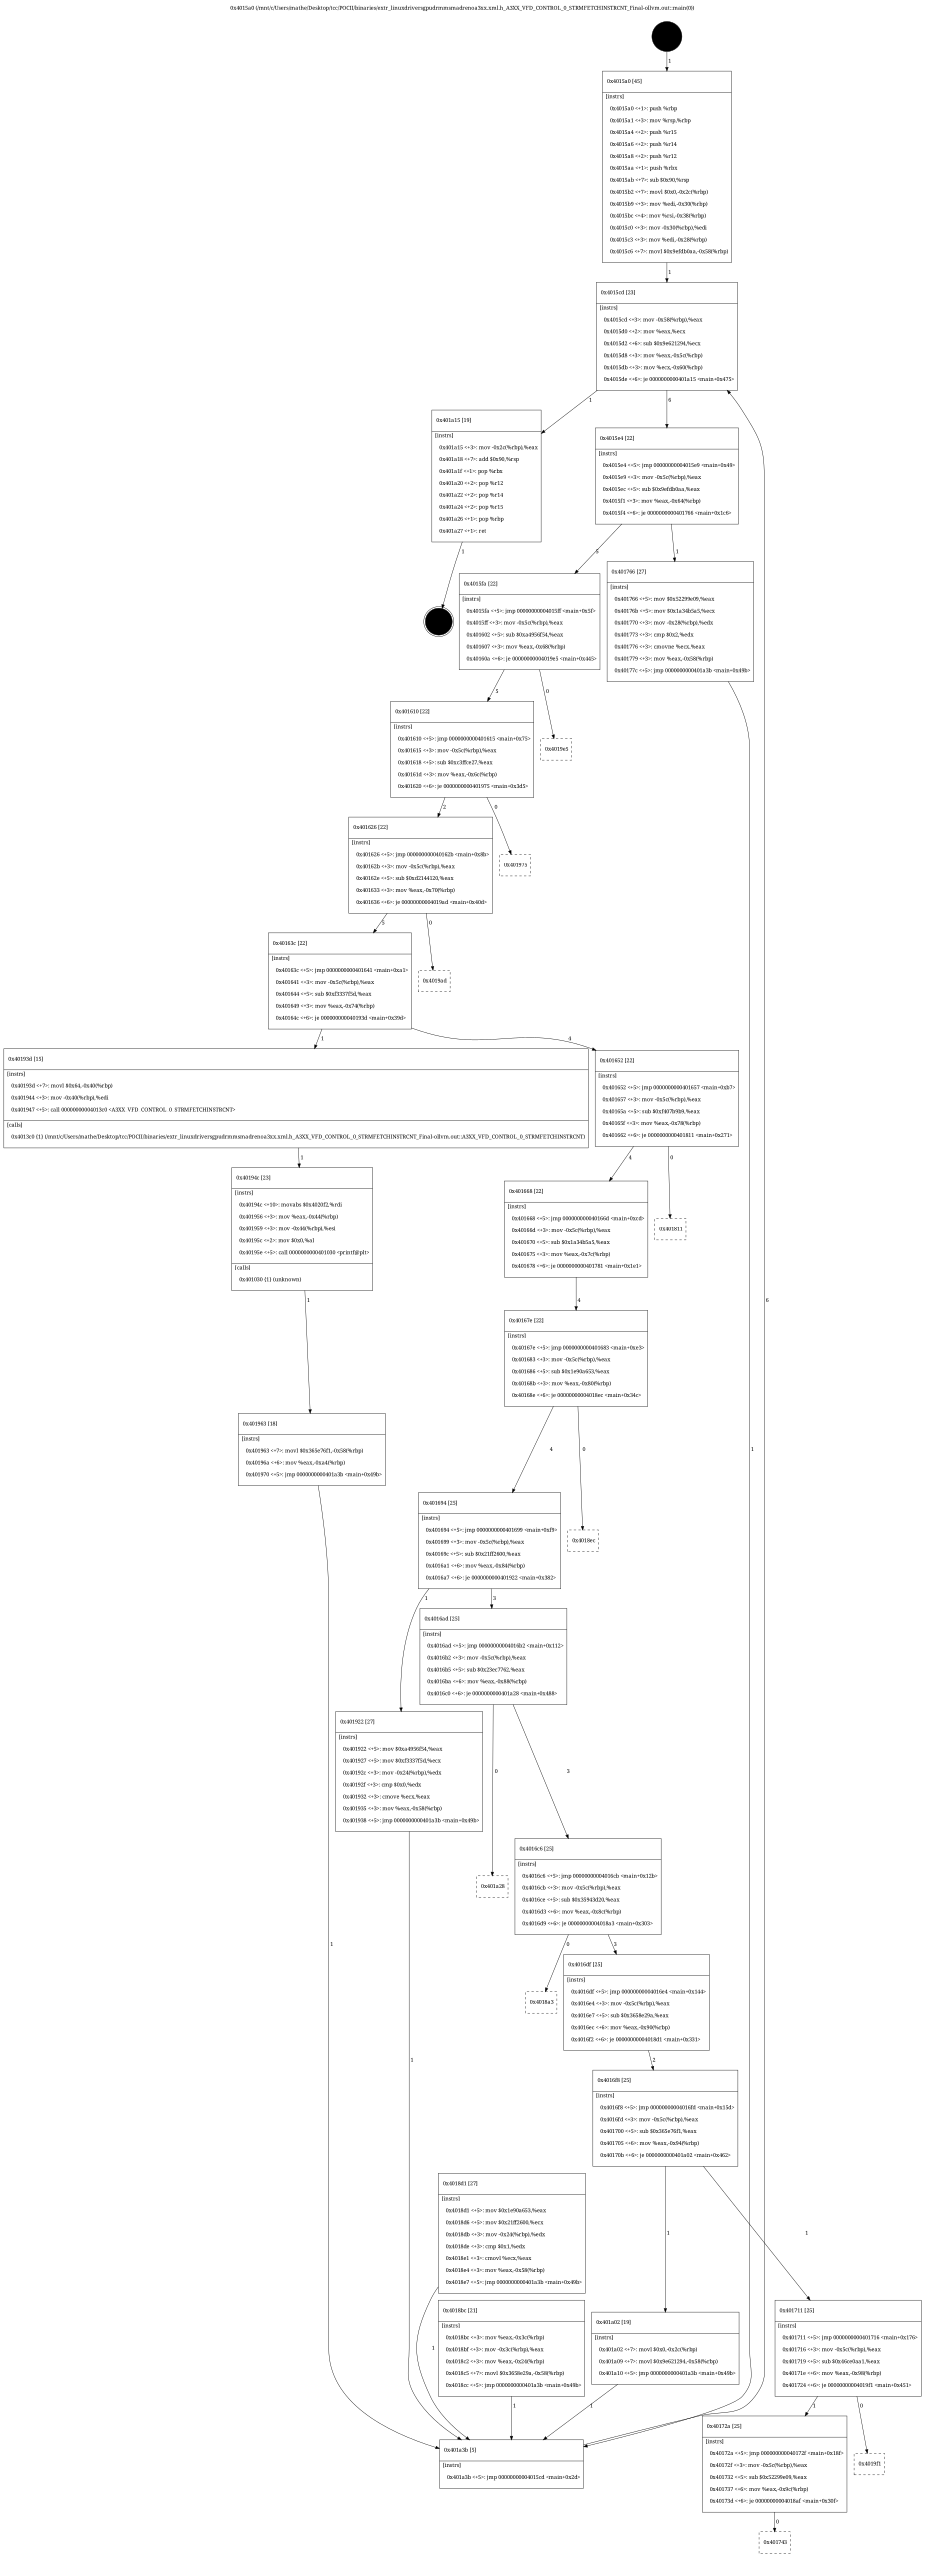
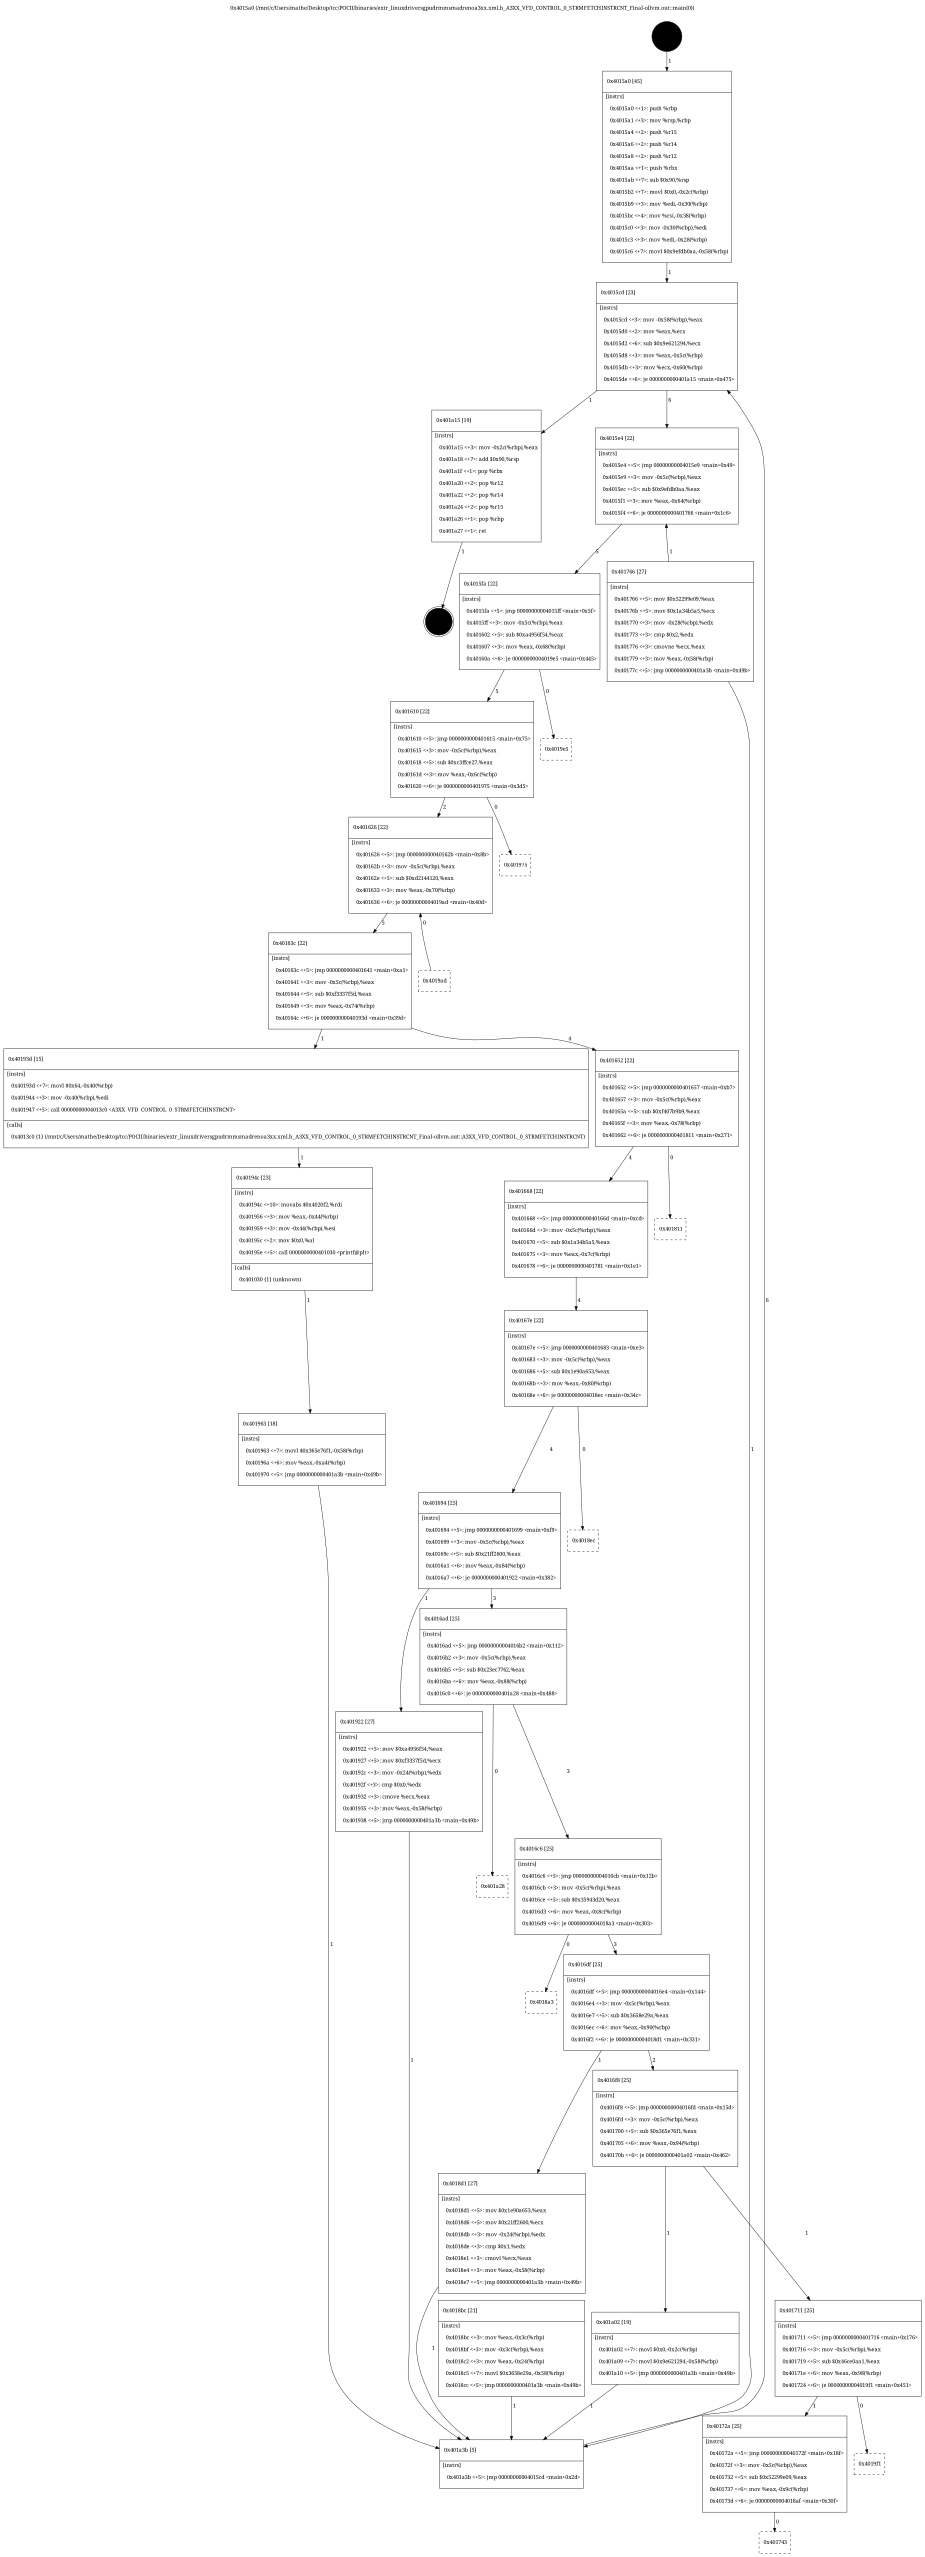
(673, 541) -> (667, 545)
(429, 940) -> (424, 944)
none -> (568, 2109)
